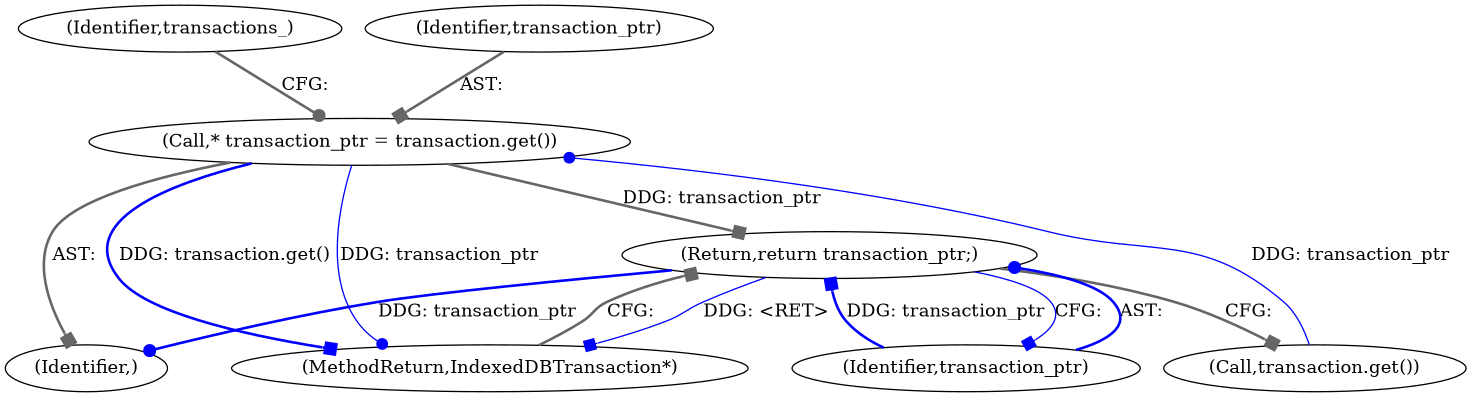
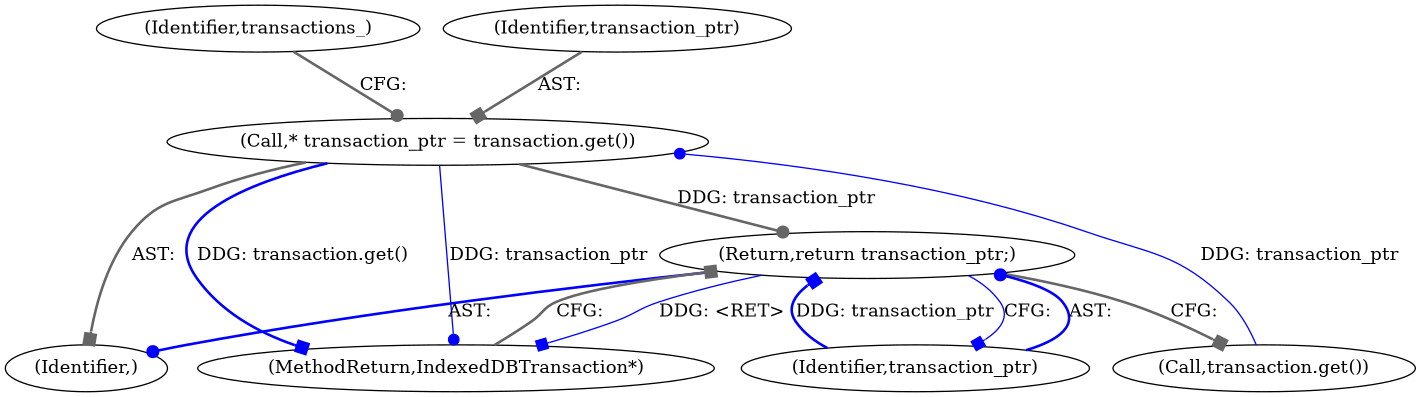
(590, 197) -> (648, 197)
(477, 312) -> (473, 312)
